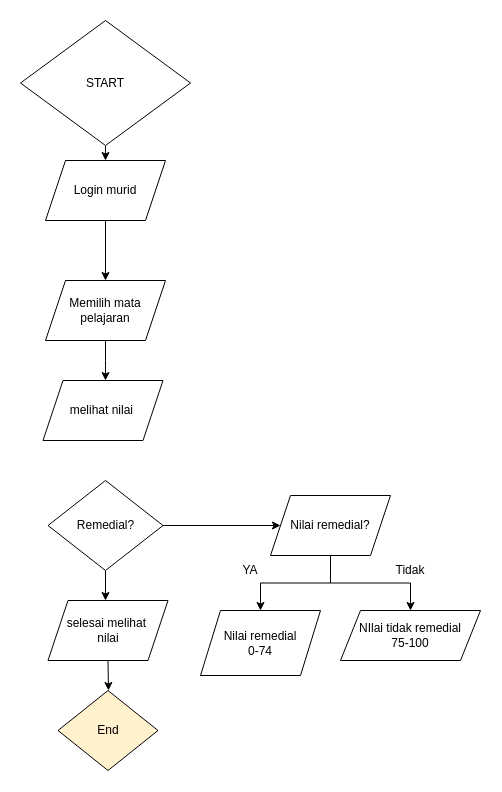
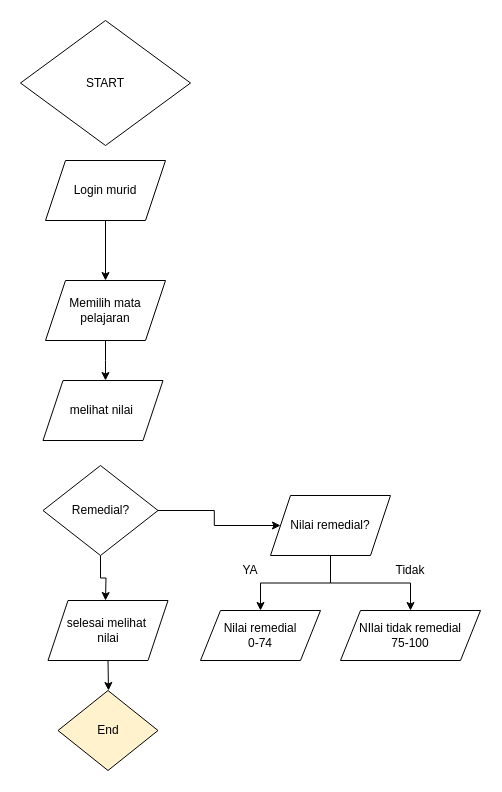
(106, 150) -> none
(106, 526) -> (101, 511)
(261, 643) -> (261, 636)
